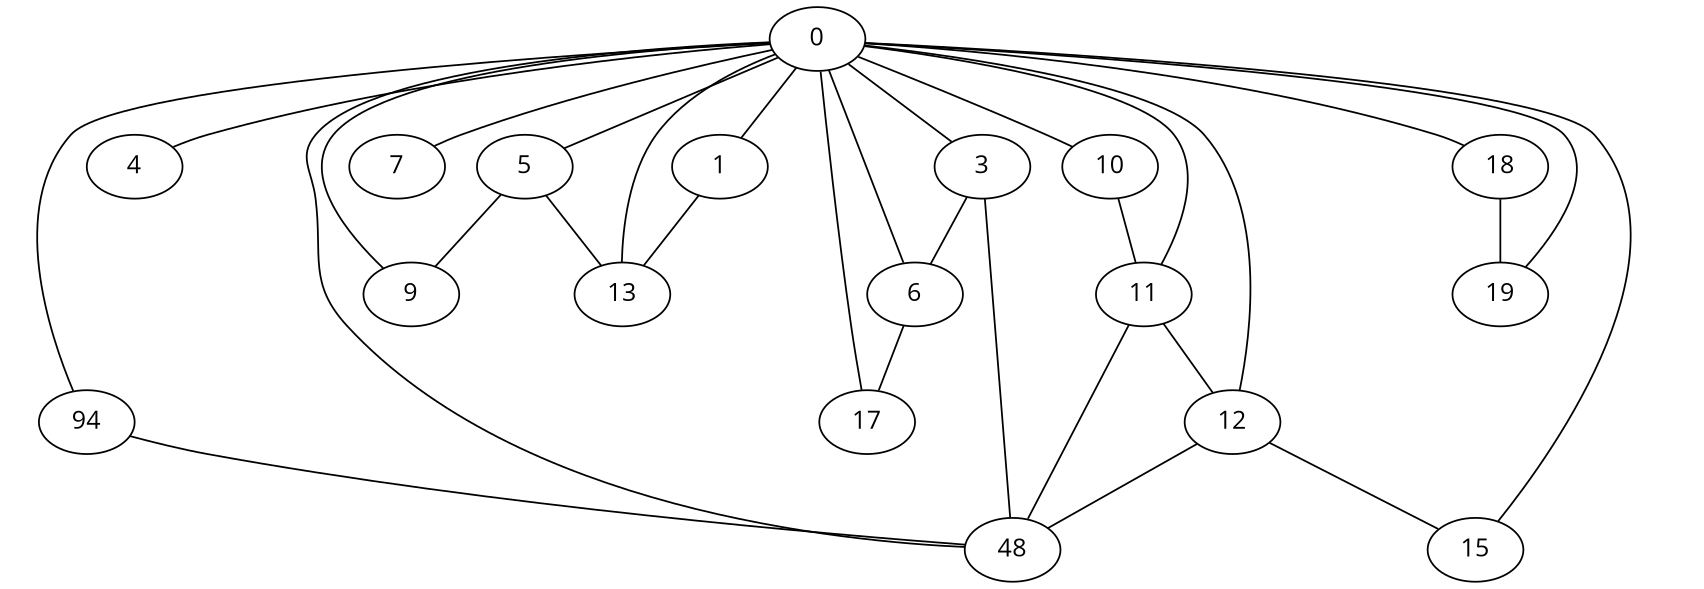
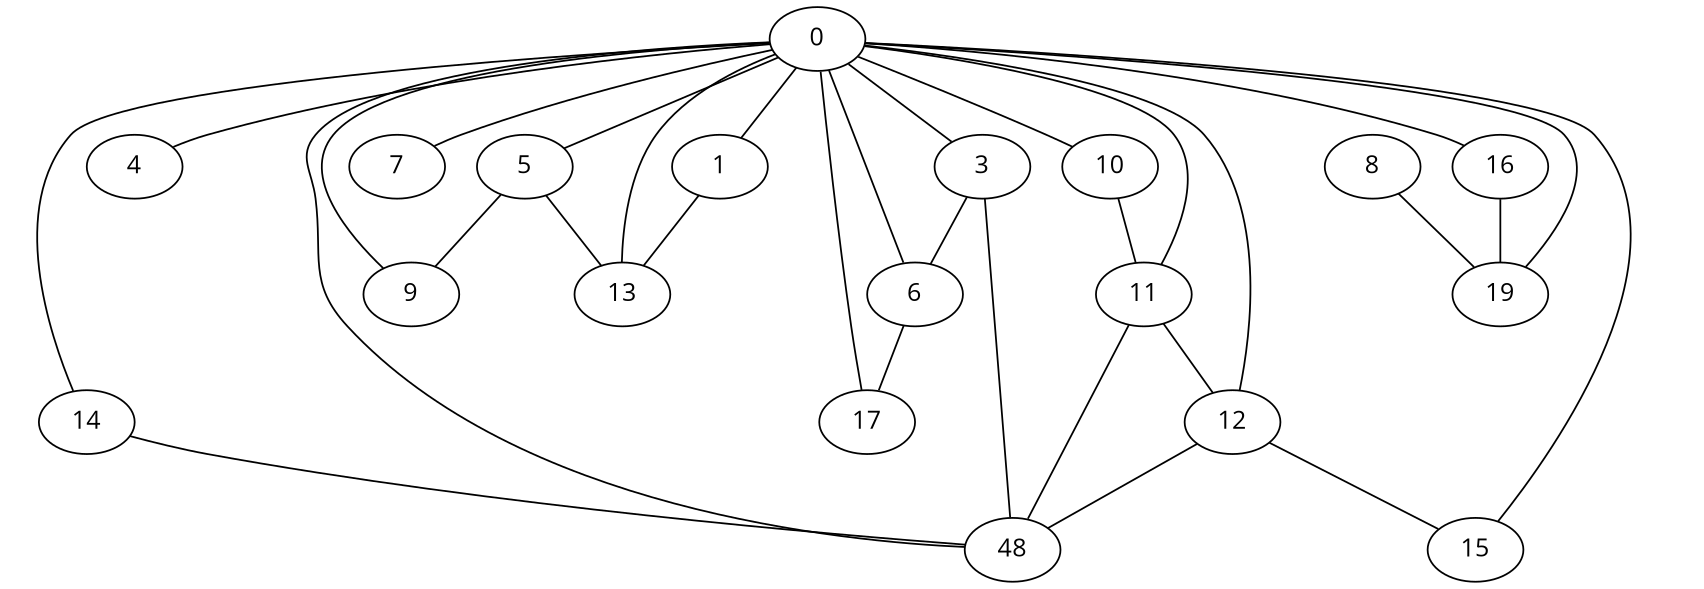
none -> (1373, 167)
(1500, 167) -> (1500, 167)
(87, 422) -> (87, 422)
